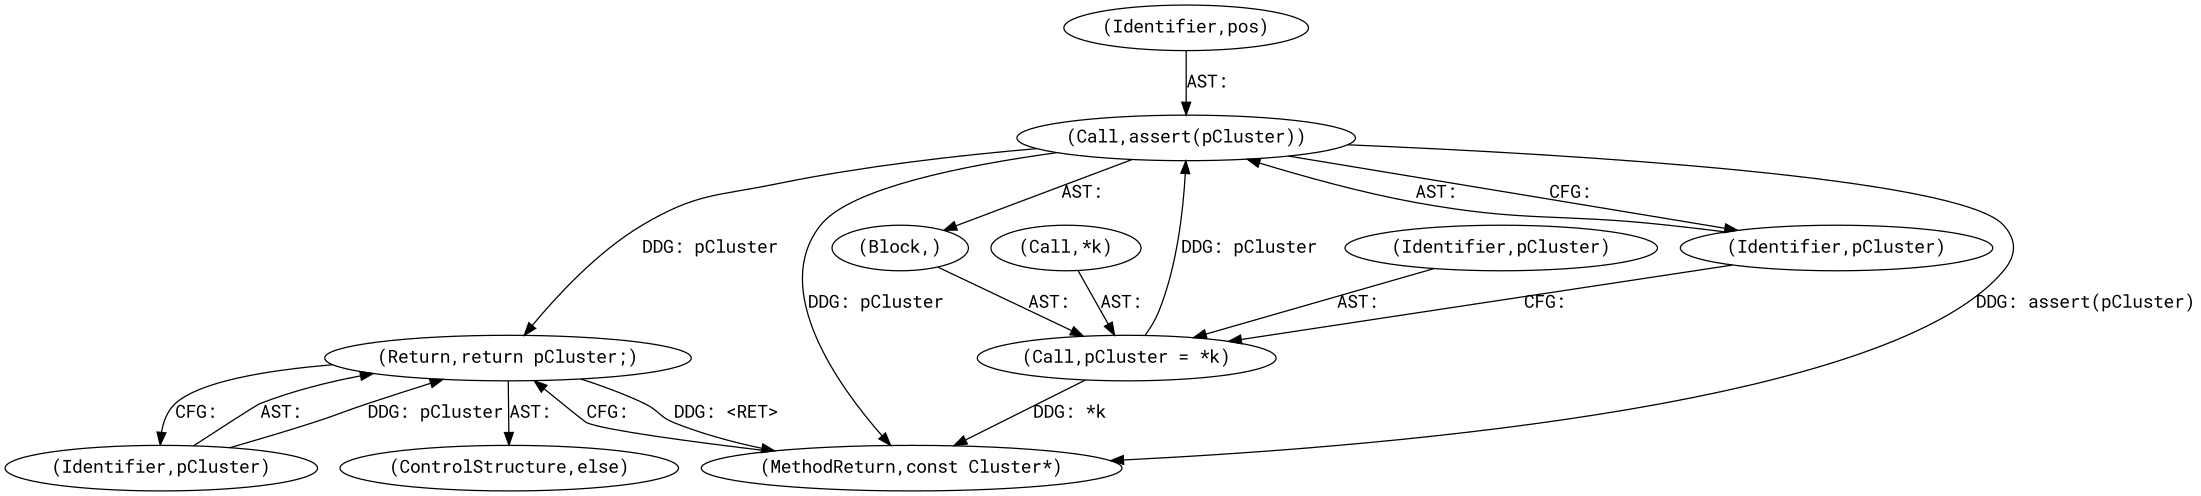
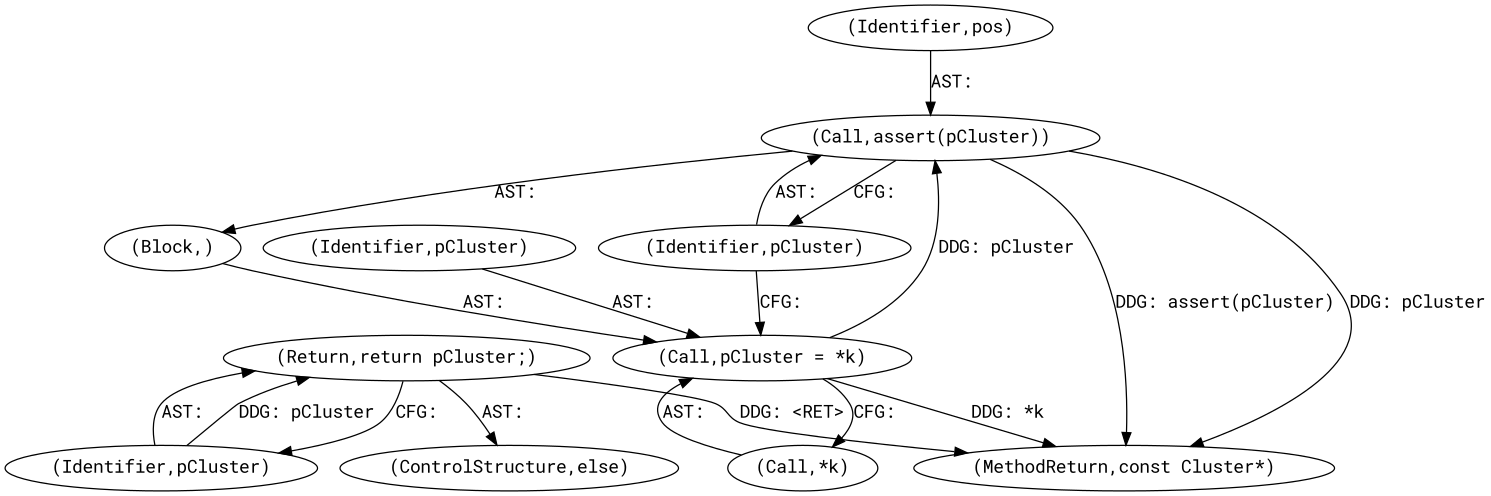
(763, 187) -> none
none -> (850, 404)
(651, 436) -> none
